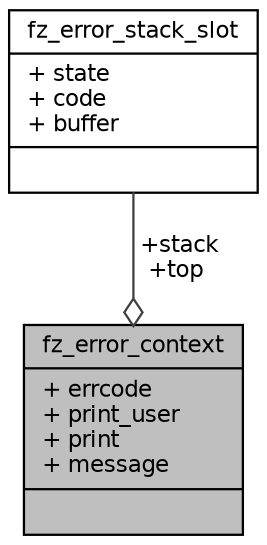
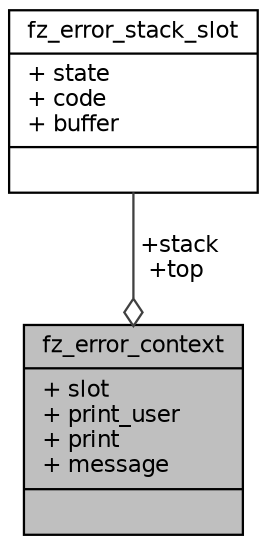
(98, 390) -> (76, 390)
